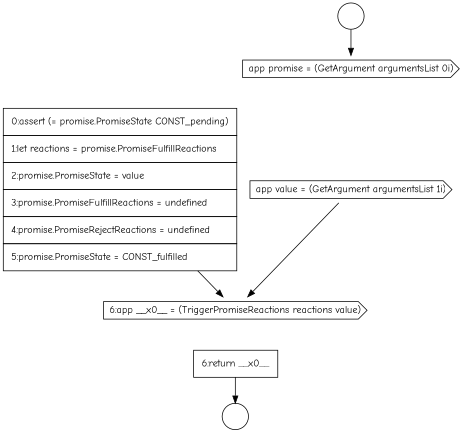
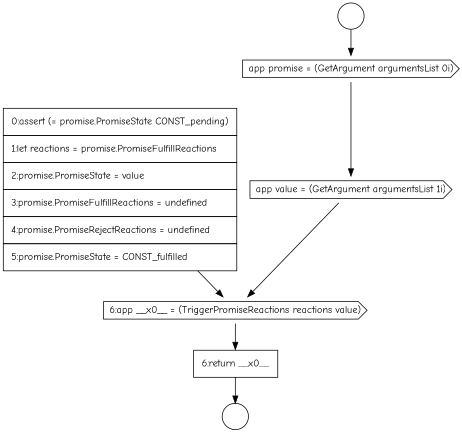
none -> (351, 125)
none -> (235, 333)
